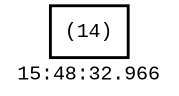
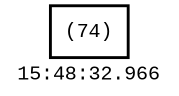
(89, 32) -> (89, 32)
